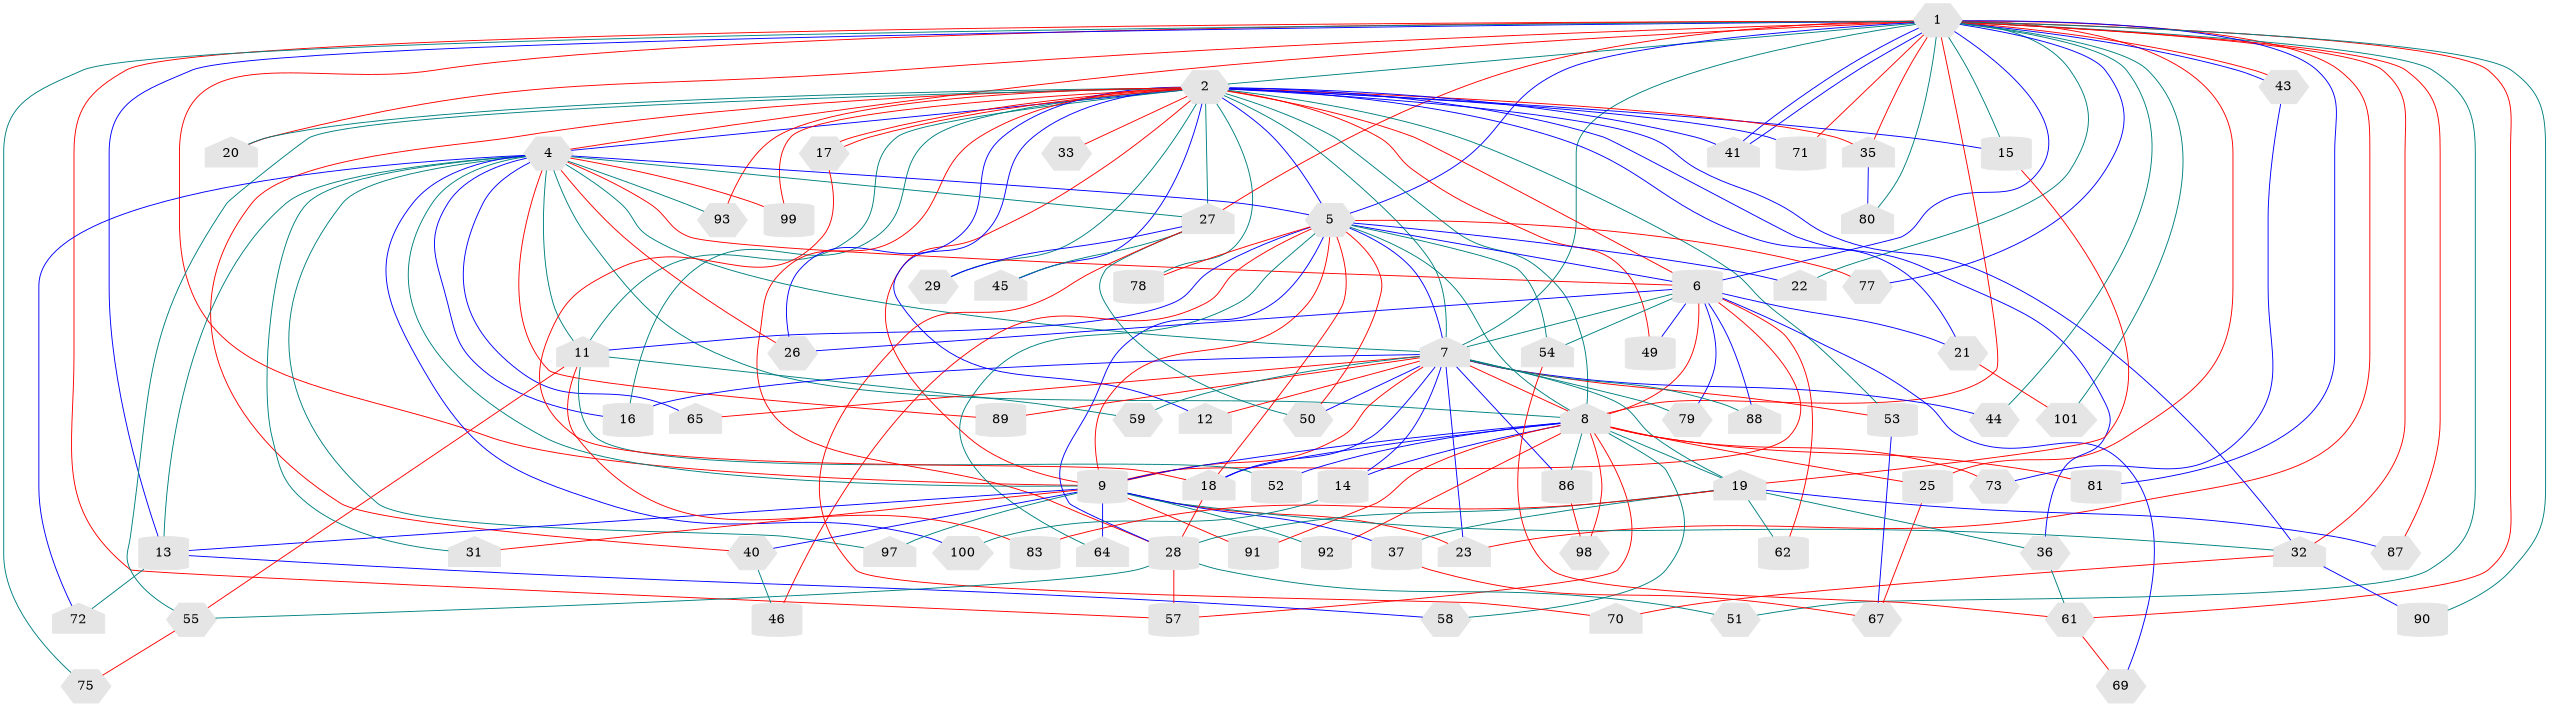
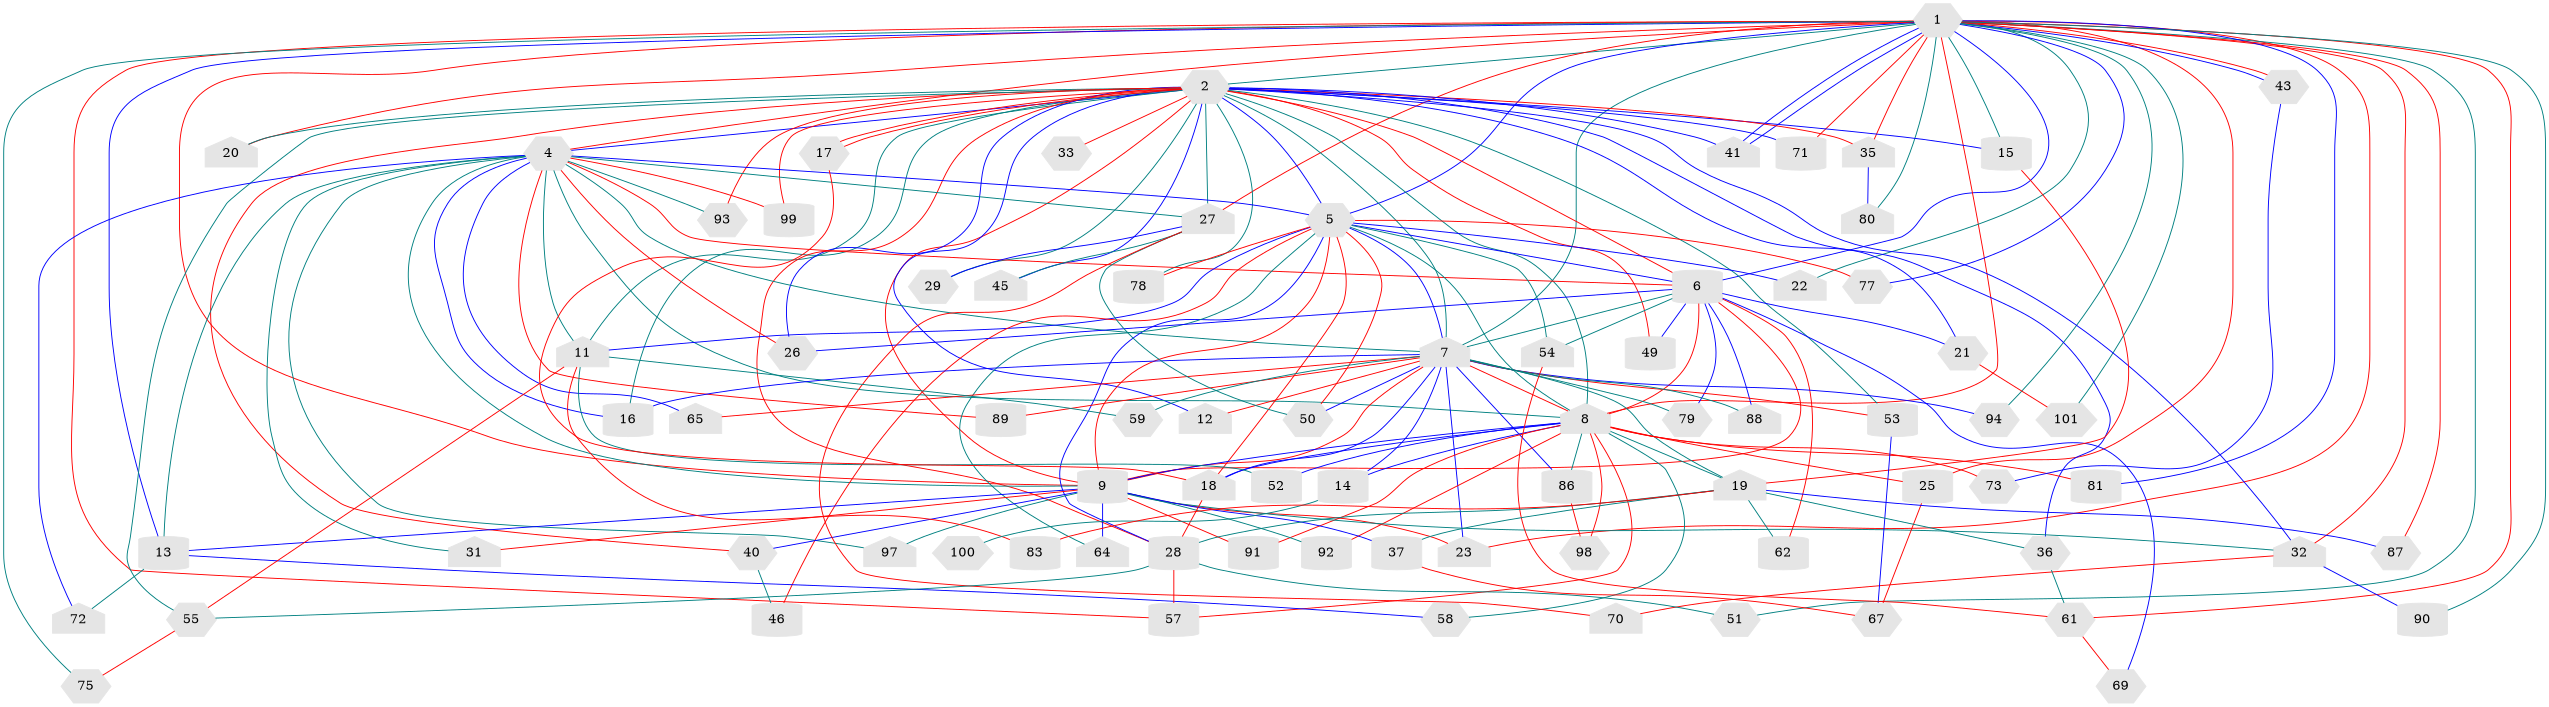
(1994, 420) -> (1994, 420)
(513, 467) -> none
